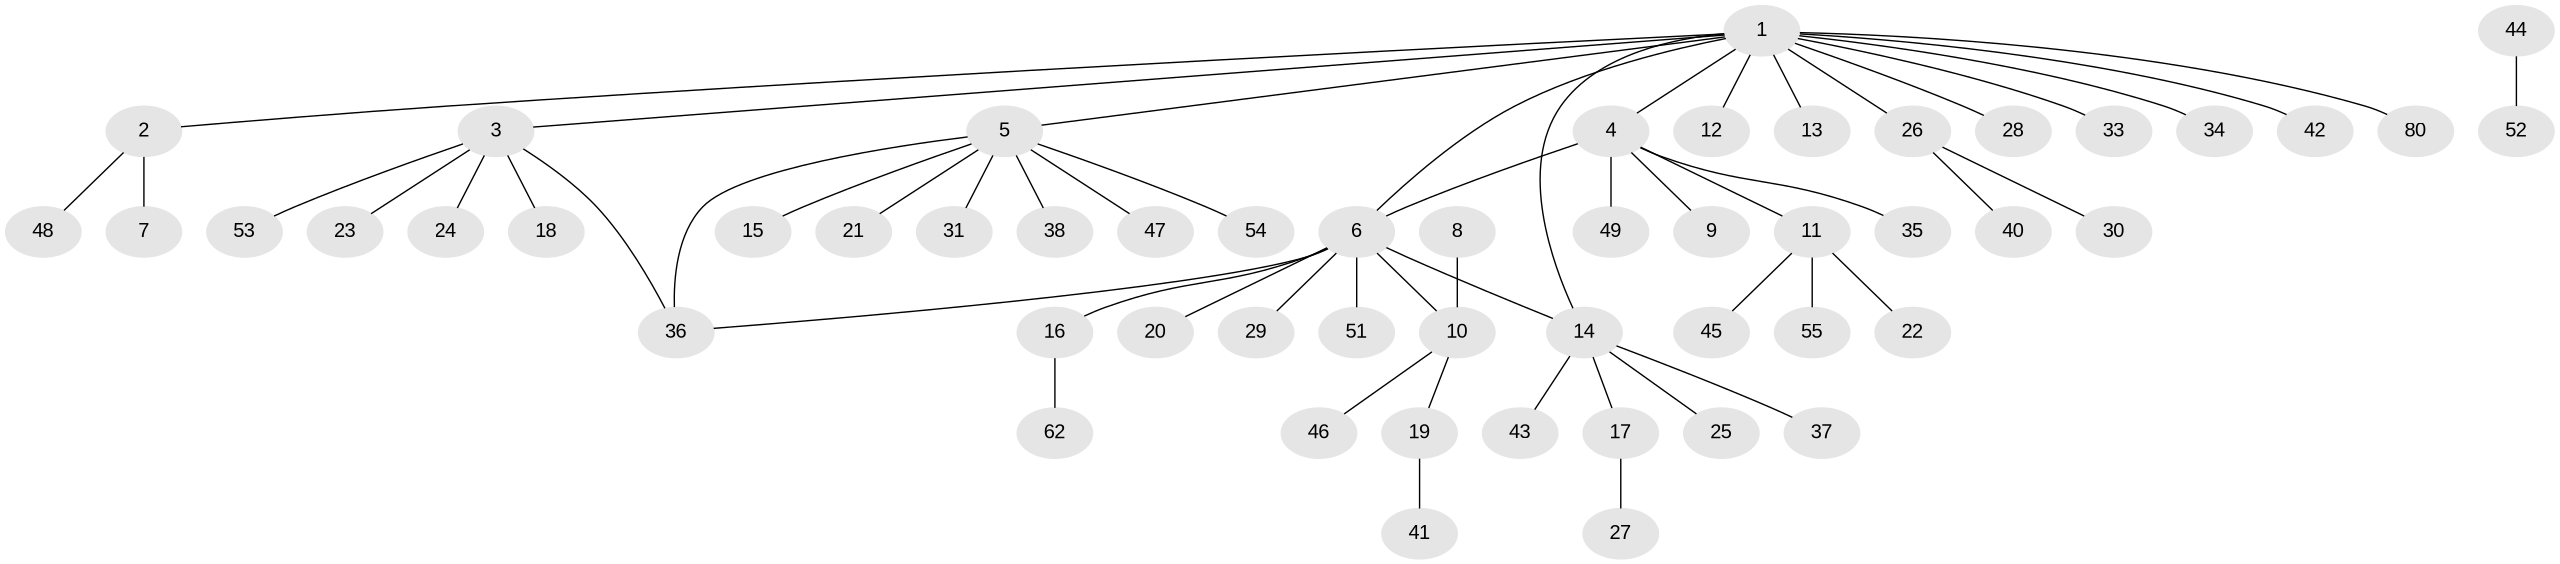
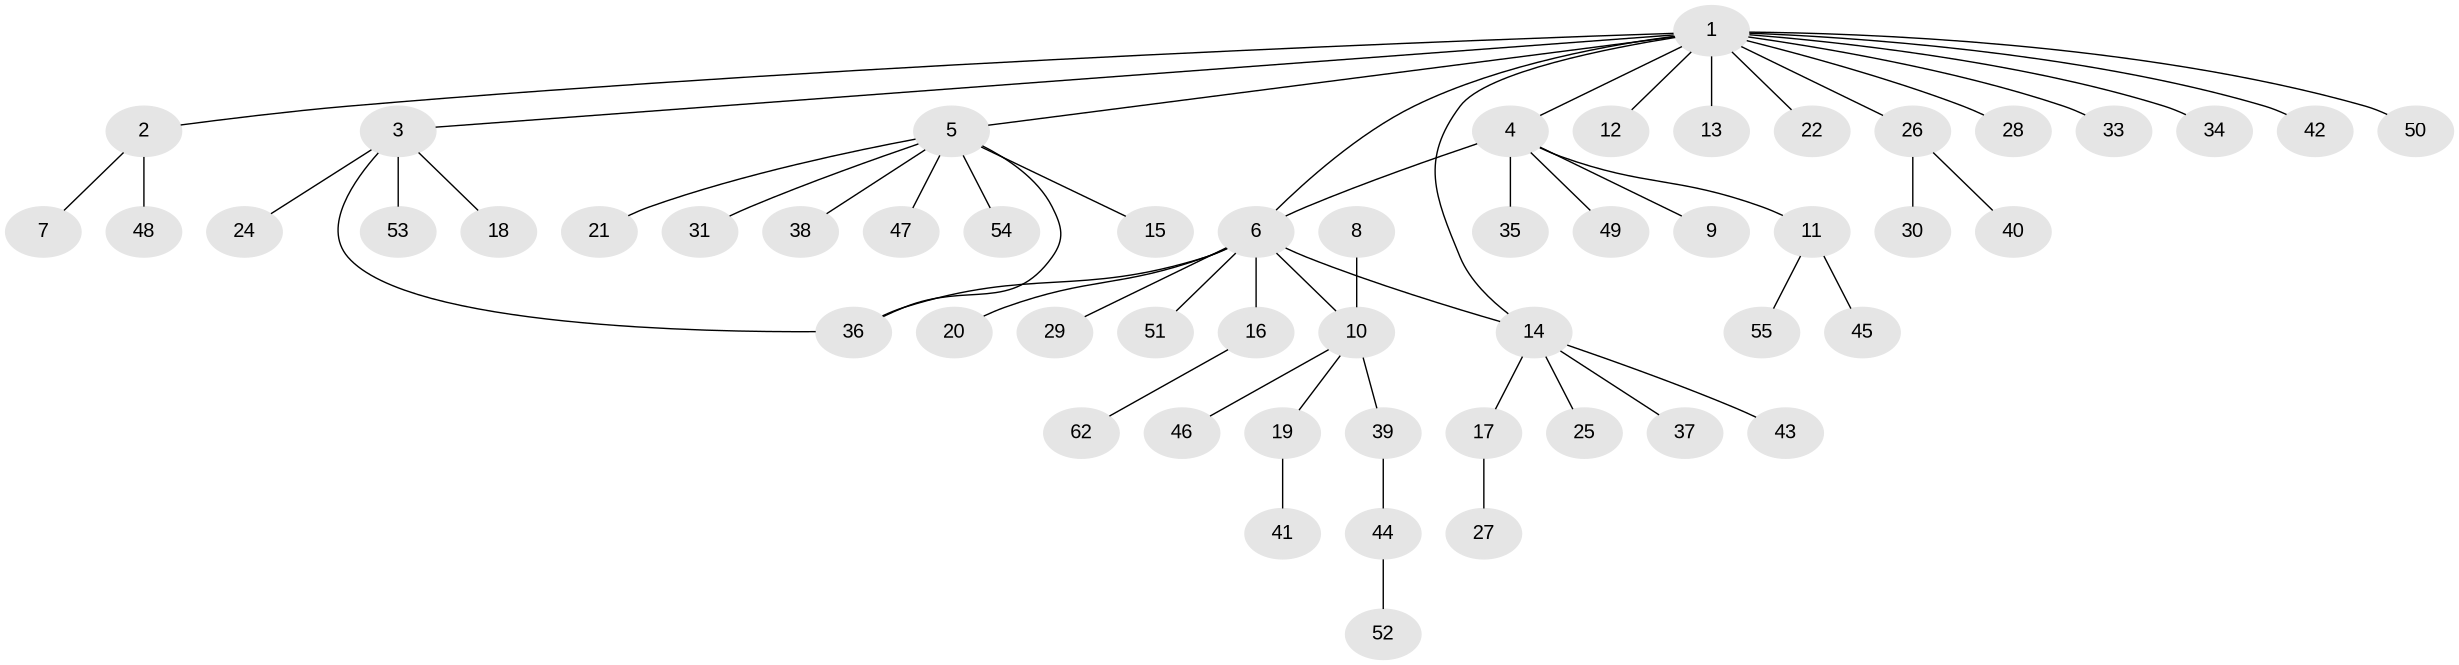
(2416, 131) -> (2416, 131)
(345, 232) -> none
(1862, 282) -> (1762, 81)
none -> (1383, 433)
